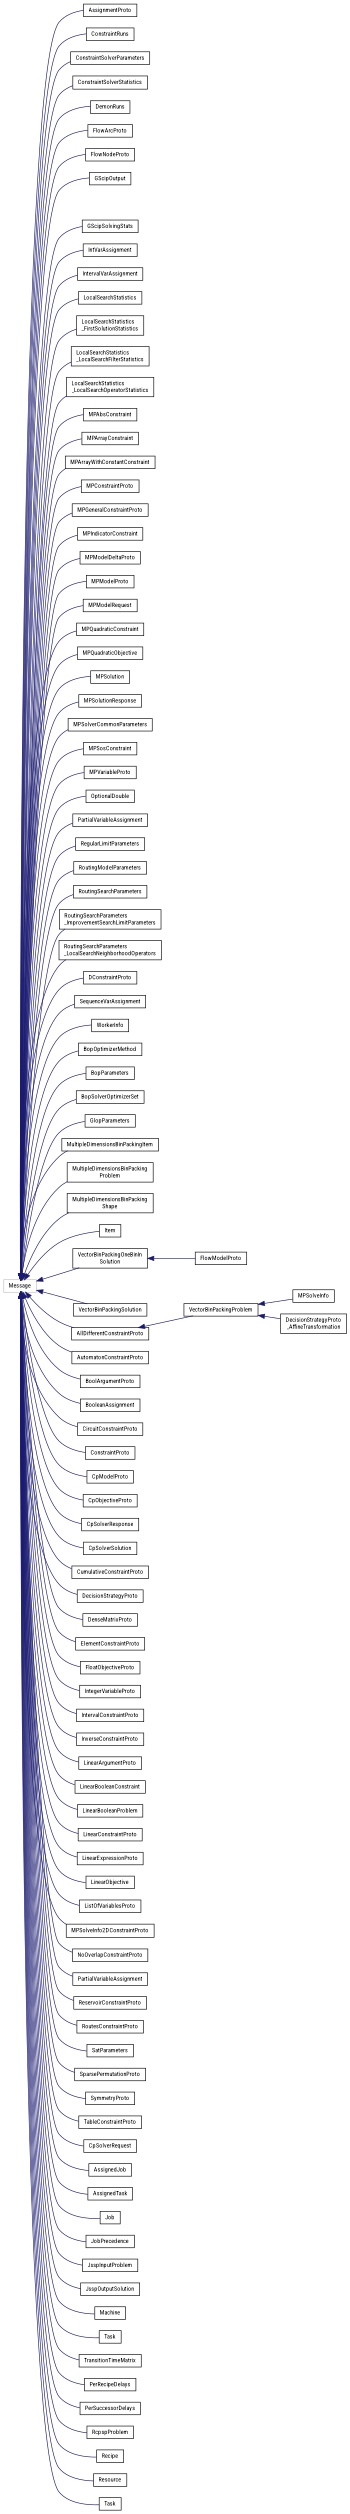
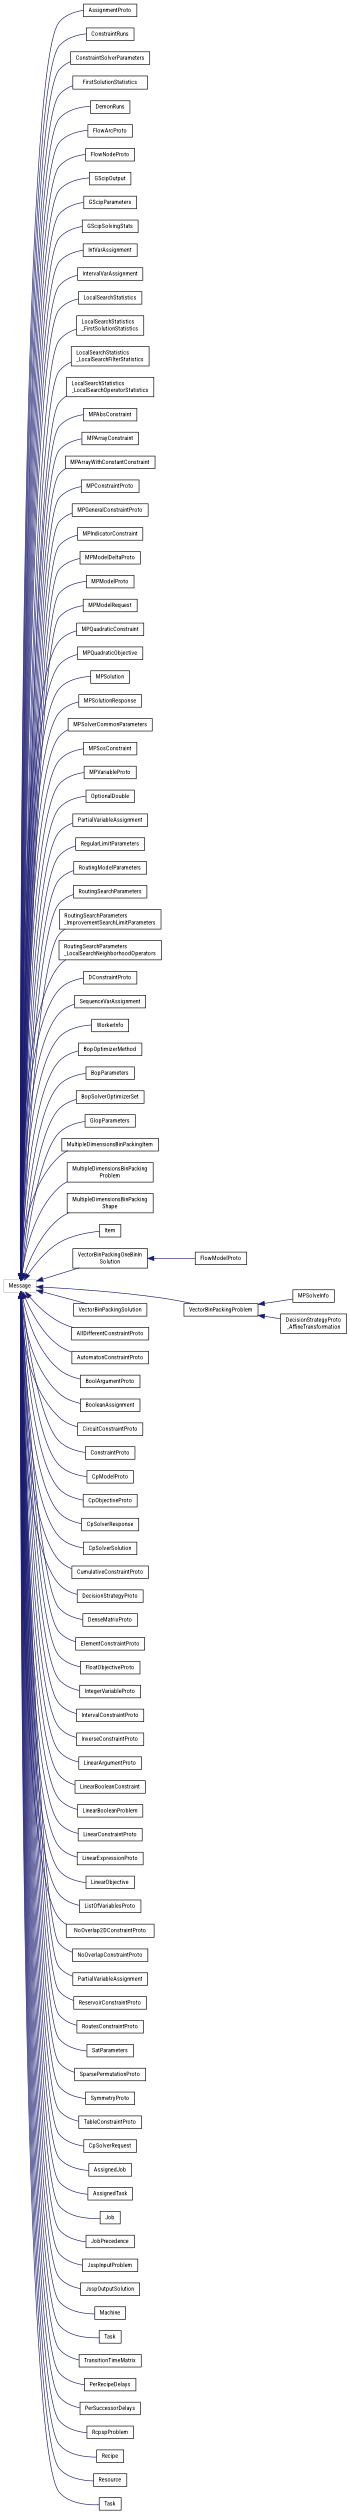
(110, 83) -> (110, 83)
none -> (110, 202)
(169, 1321) -> (119, 1293)
(110, 1931) -> (110, 1931)
